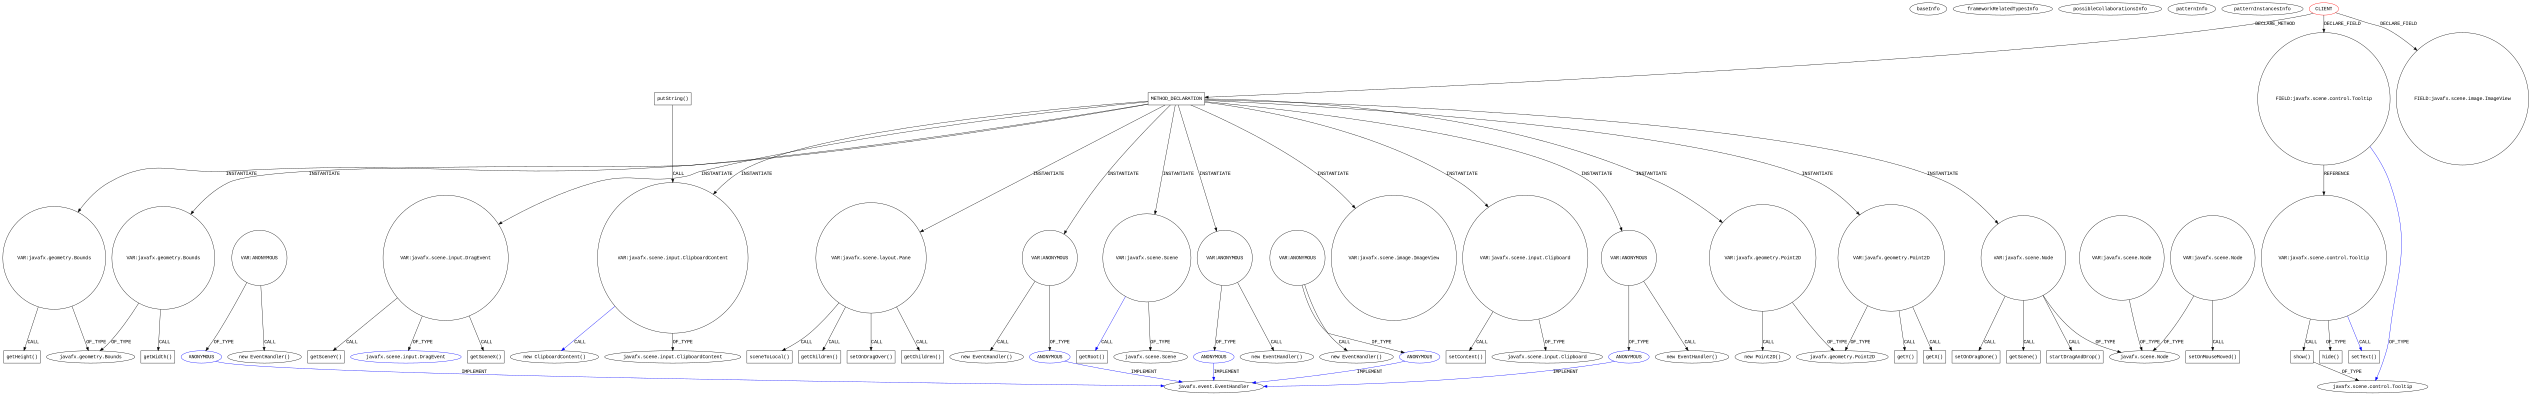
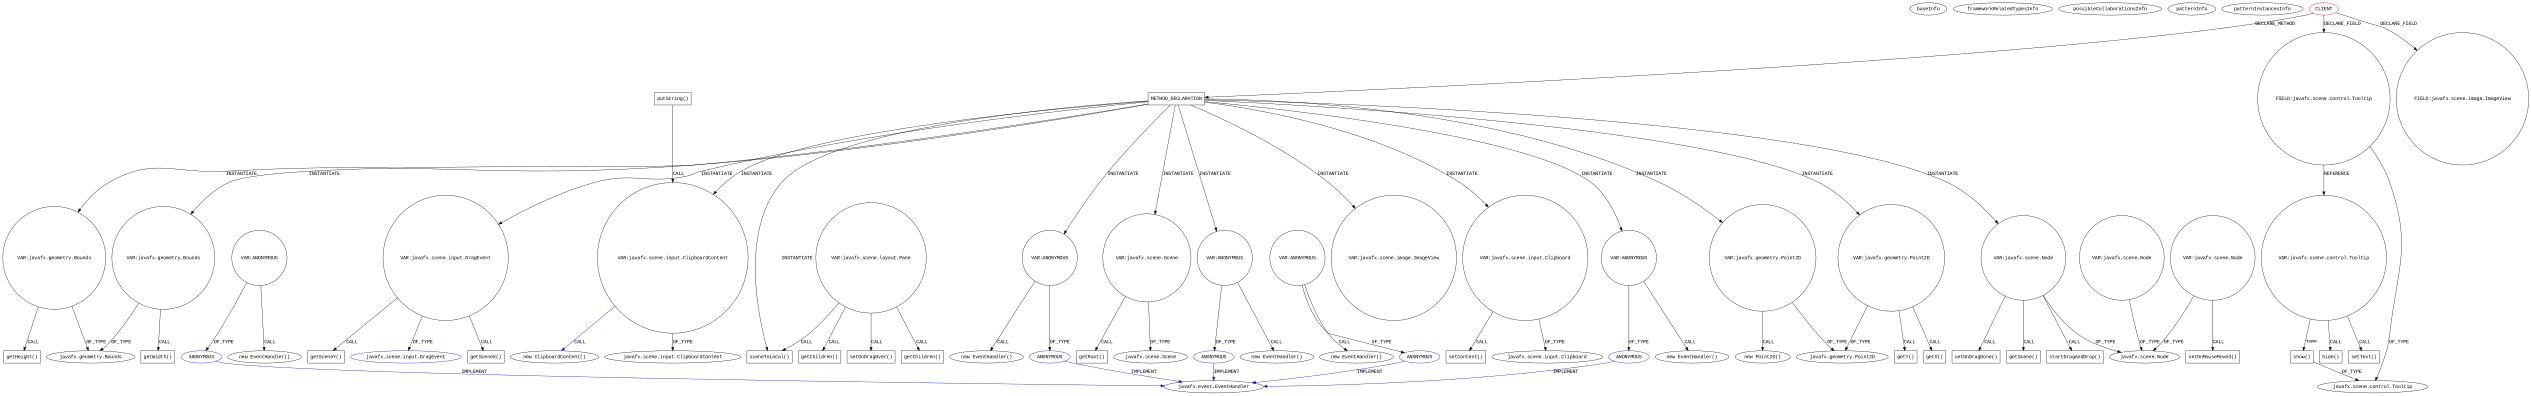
(1044, 168) -> (875, 140)
(2401, 260) -> (2401, 260)
(1111, 322) -> (1111, 322)
(2354, 332) -> (2354, 332)
(2312, 342) -> (2312, 342)
(2336, 342) -> (2336, 342)
